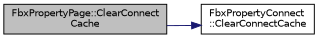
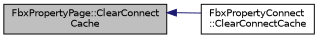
(179, 26) -> (189, 13)
